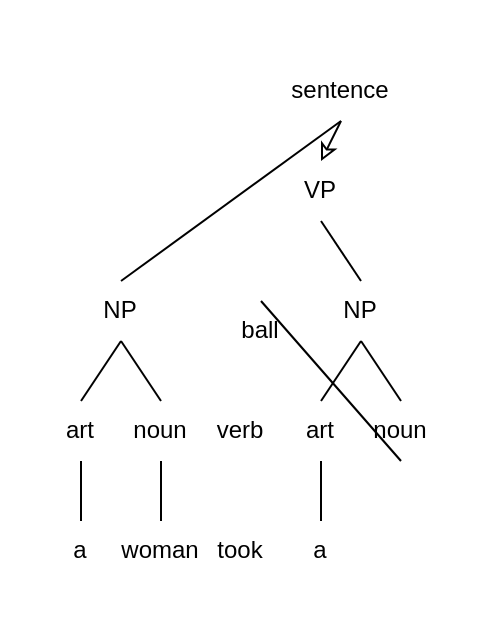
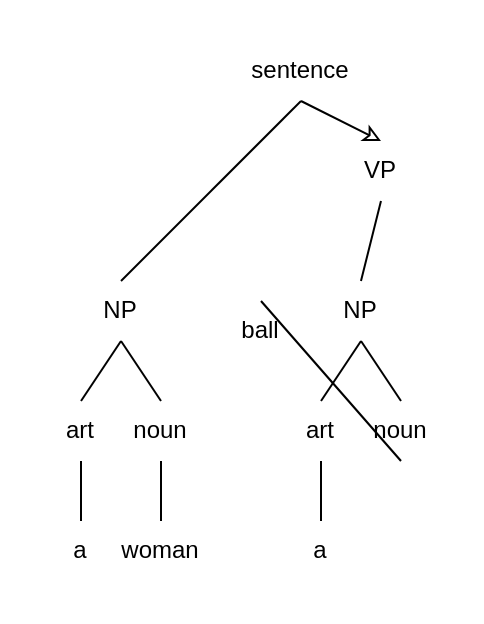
(341, 91) -> (301, 71)
(321, 191) -> (381, 171)
(241, 431) -> none
(241, 551) -> none
